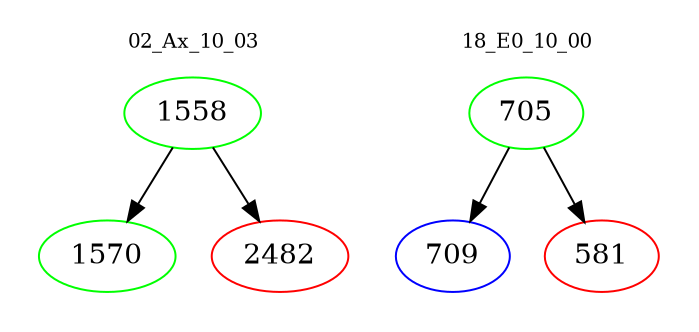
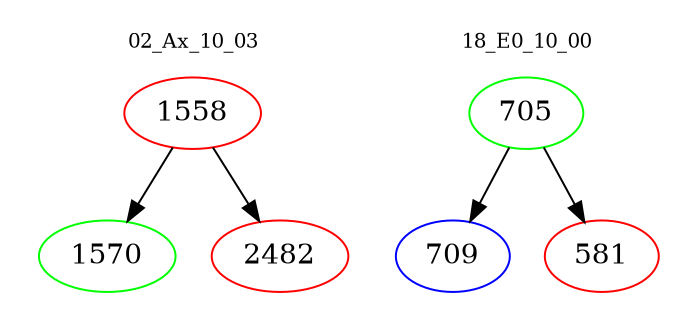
(193, 113) -> (193, 113)
